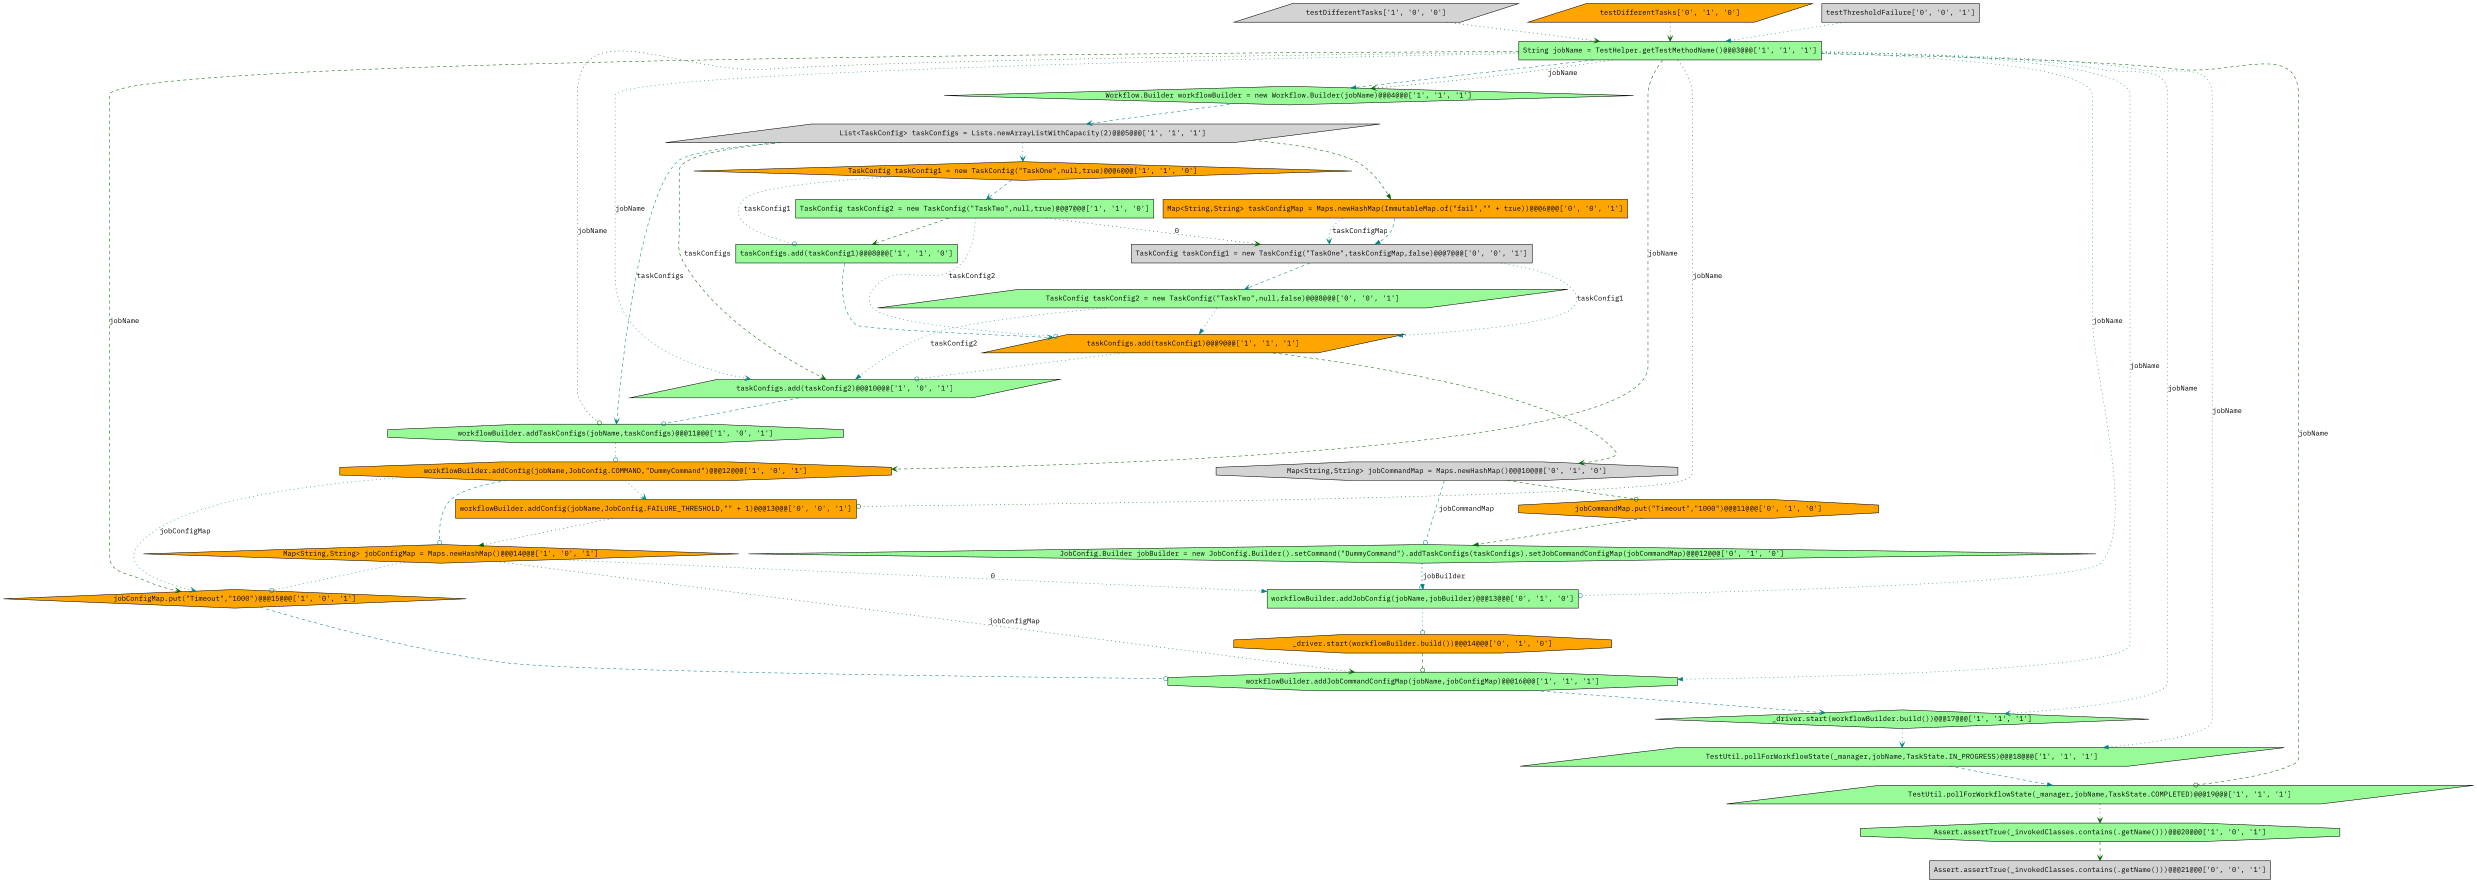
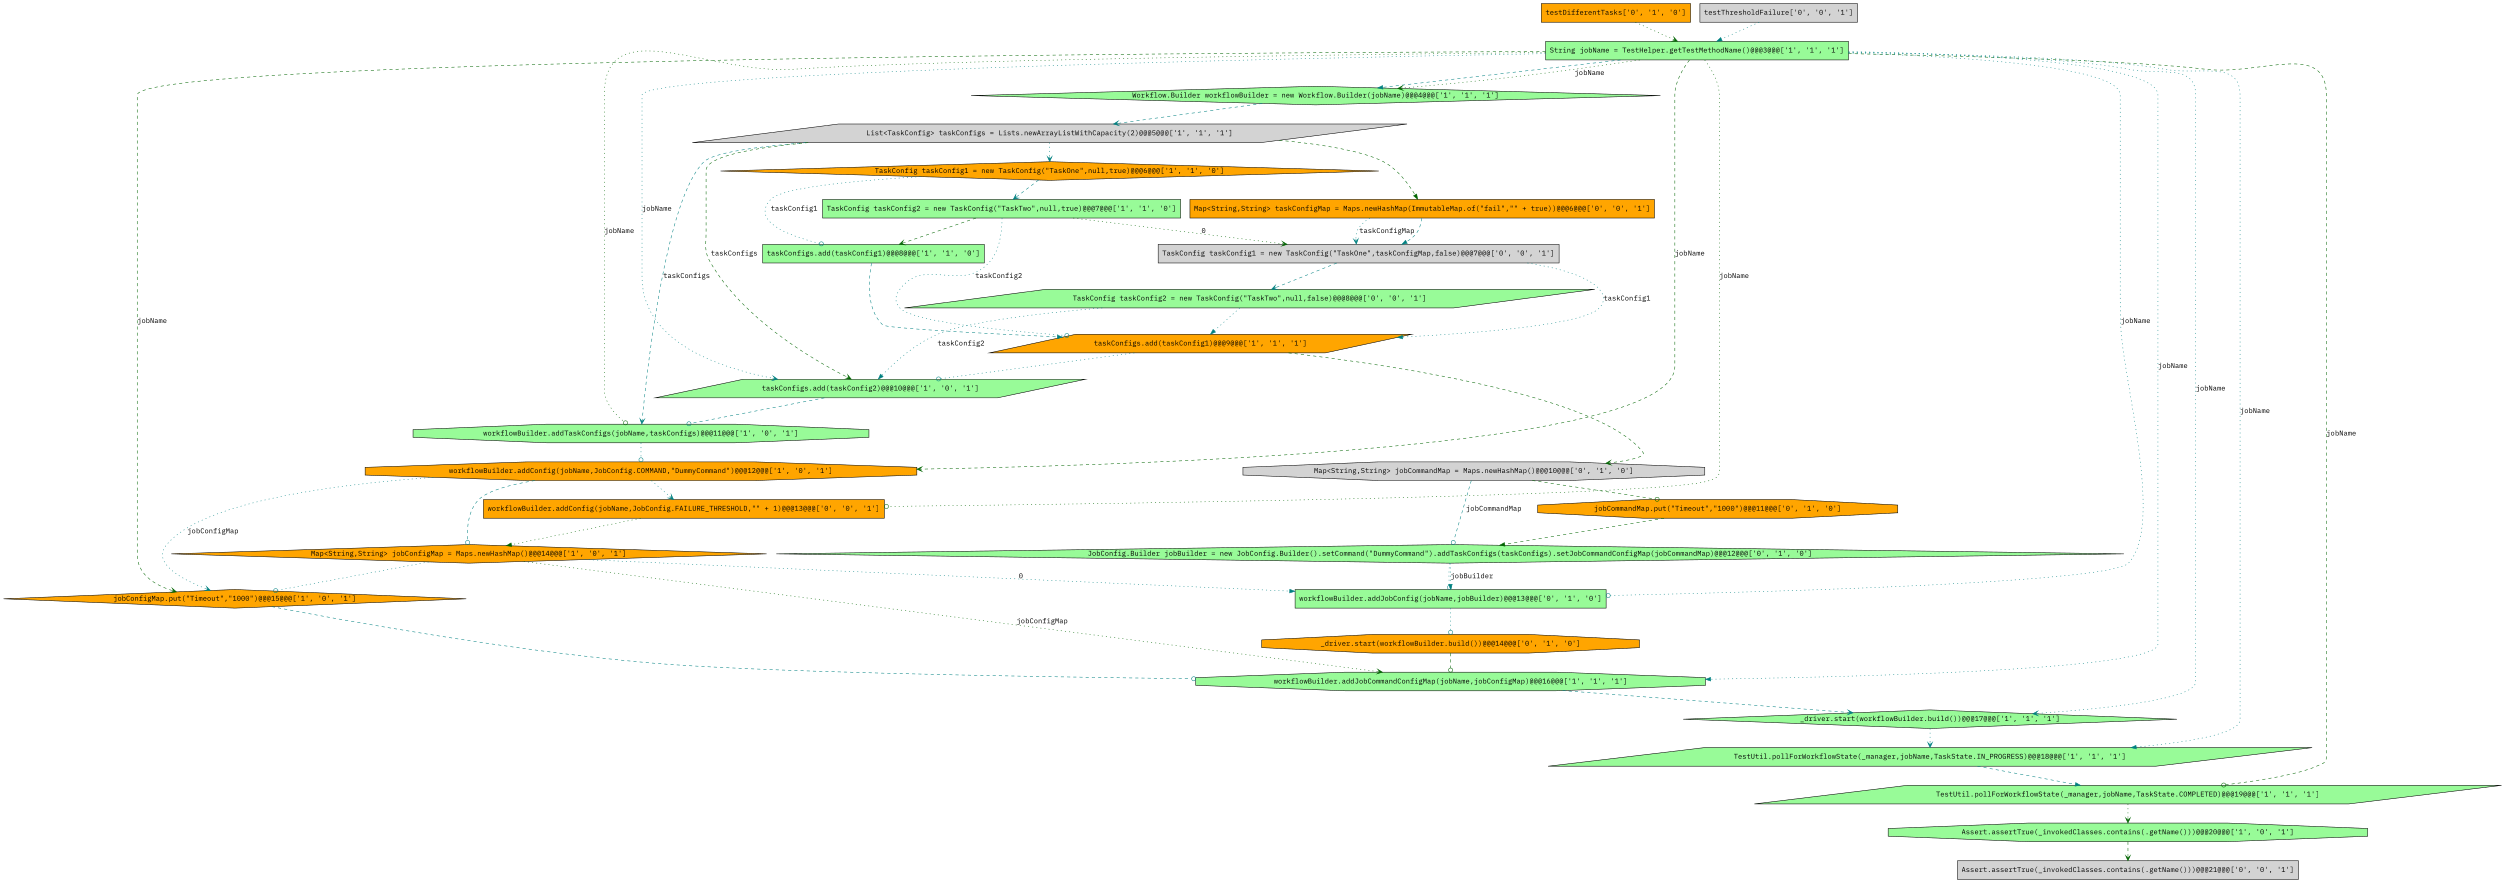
(1376, 13) -> none
(1670, 13) -> (1616, 13)
(919, 331) -> (937, 330)
